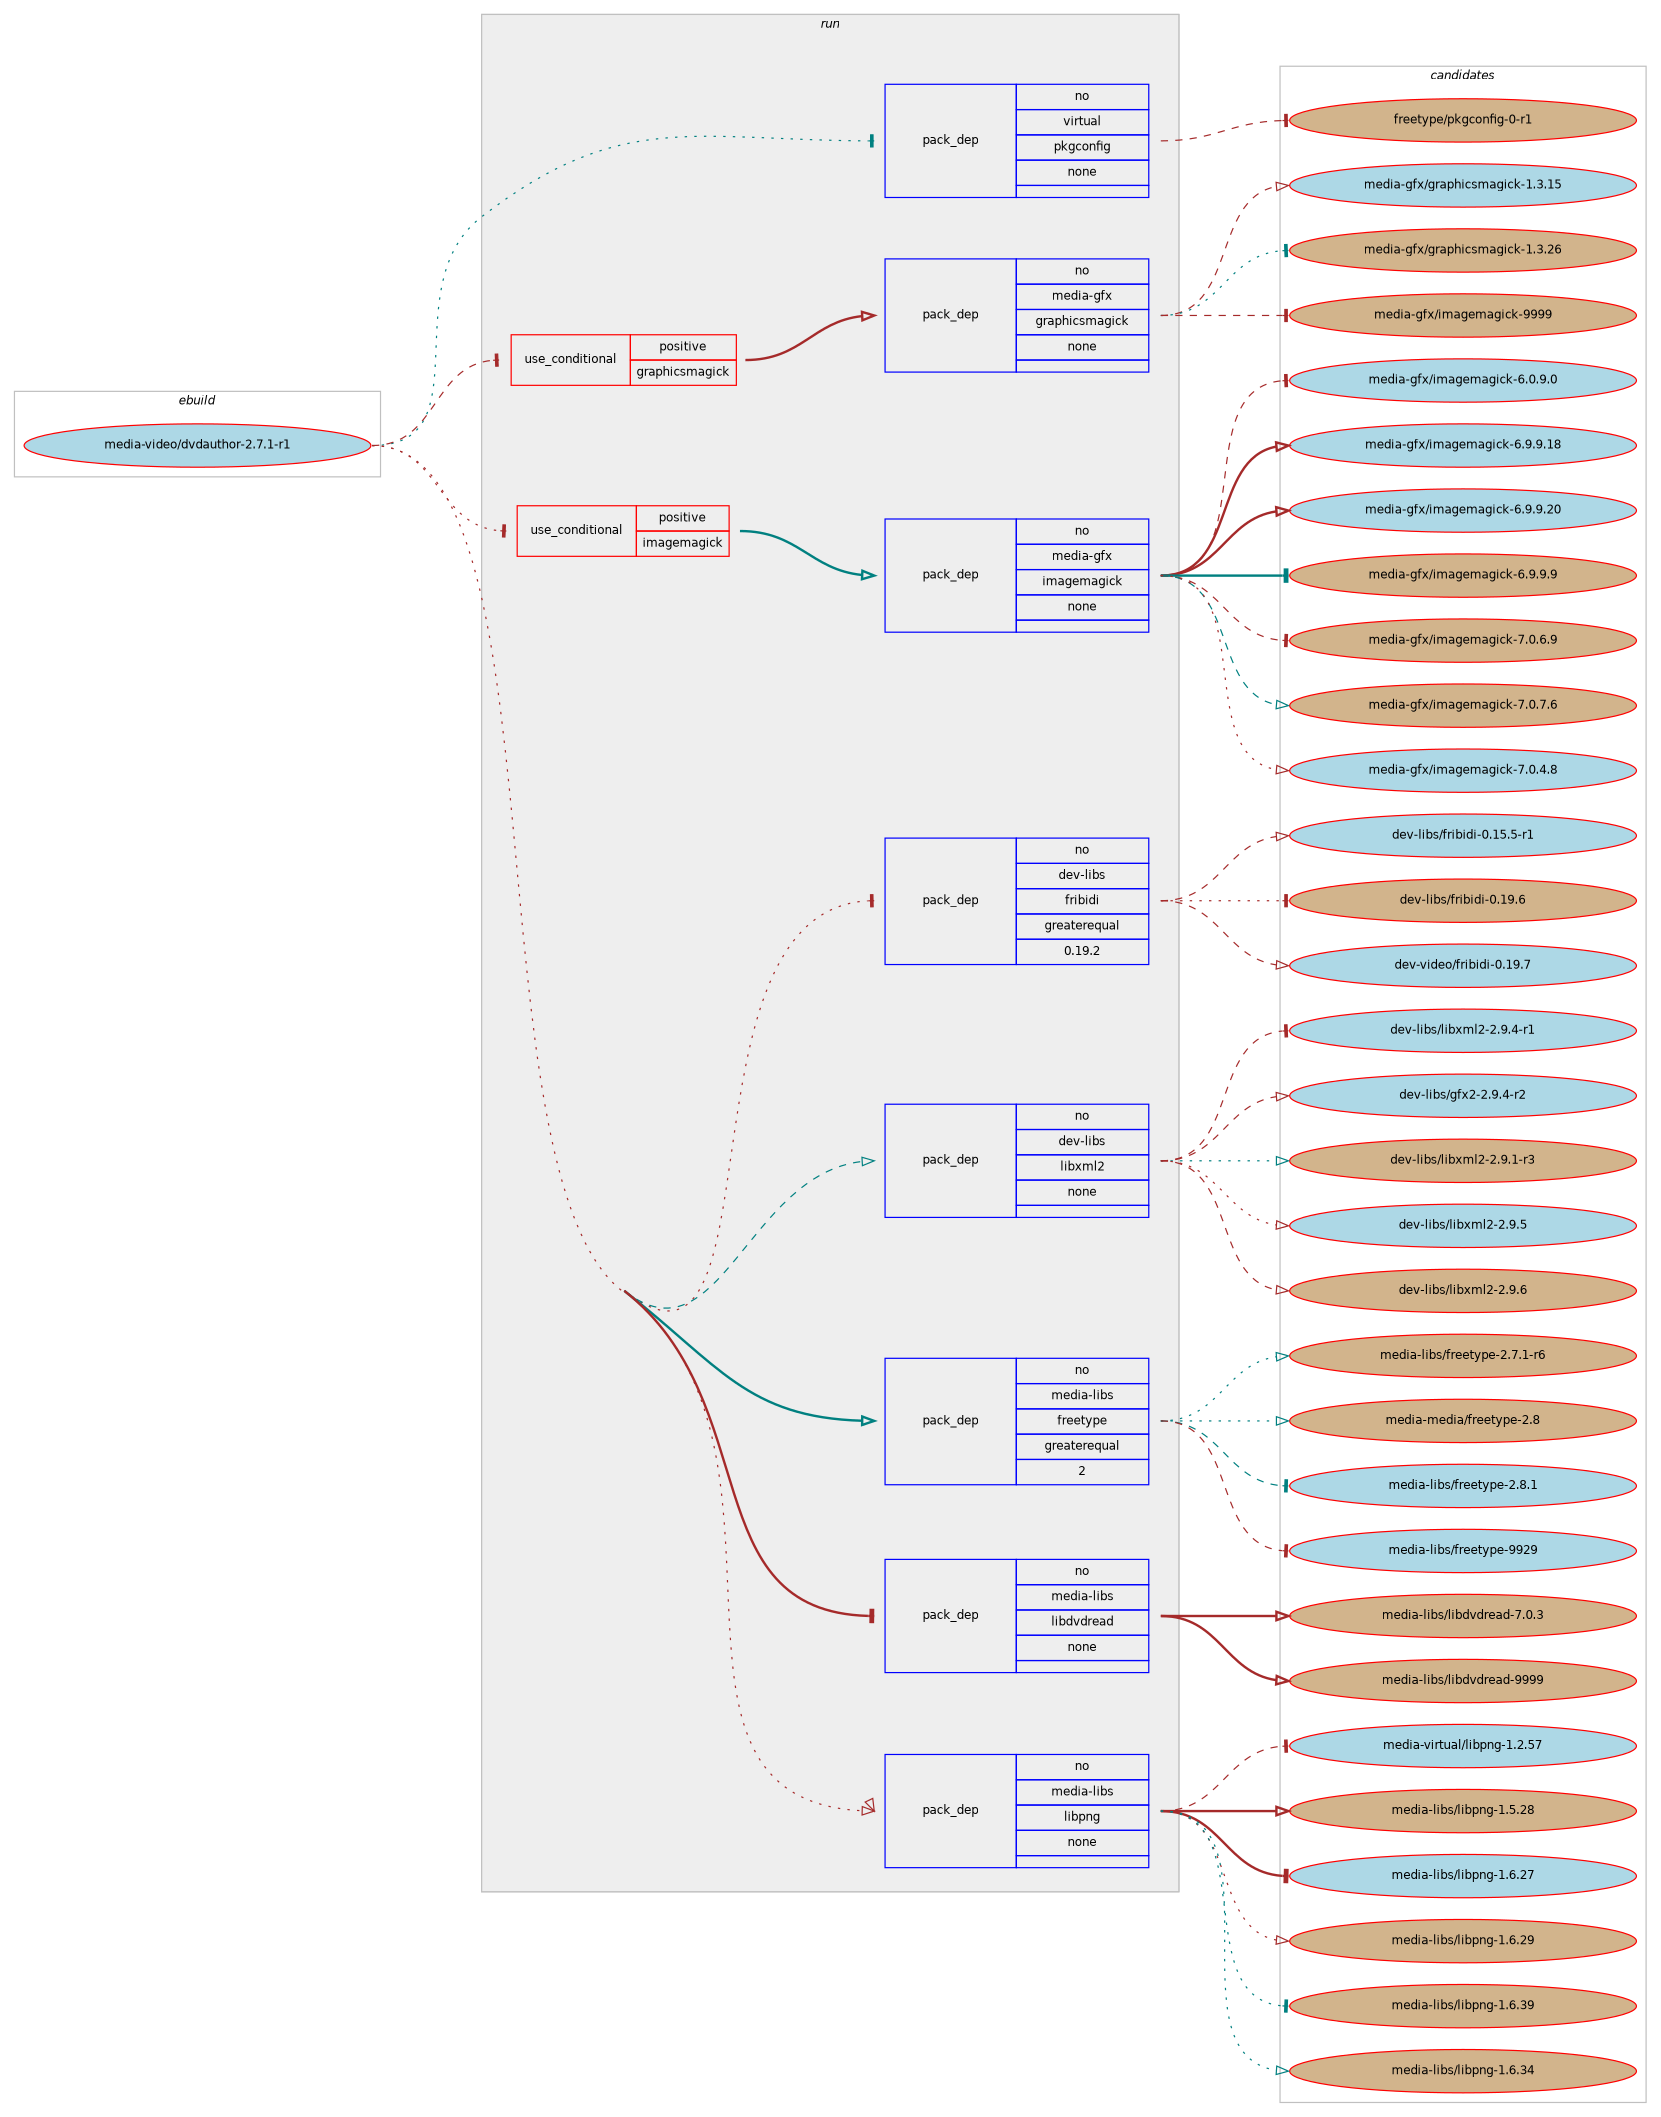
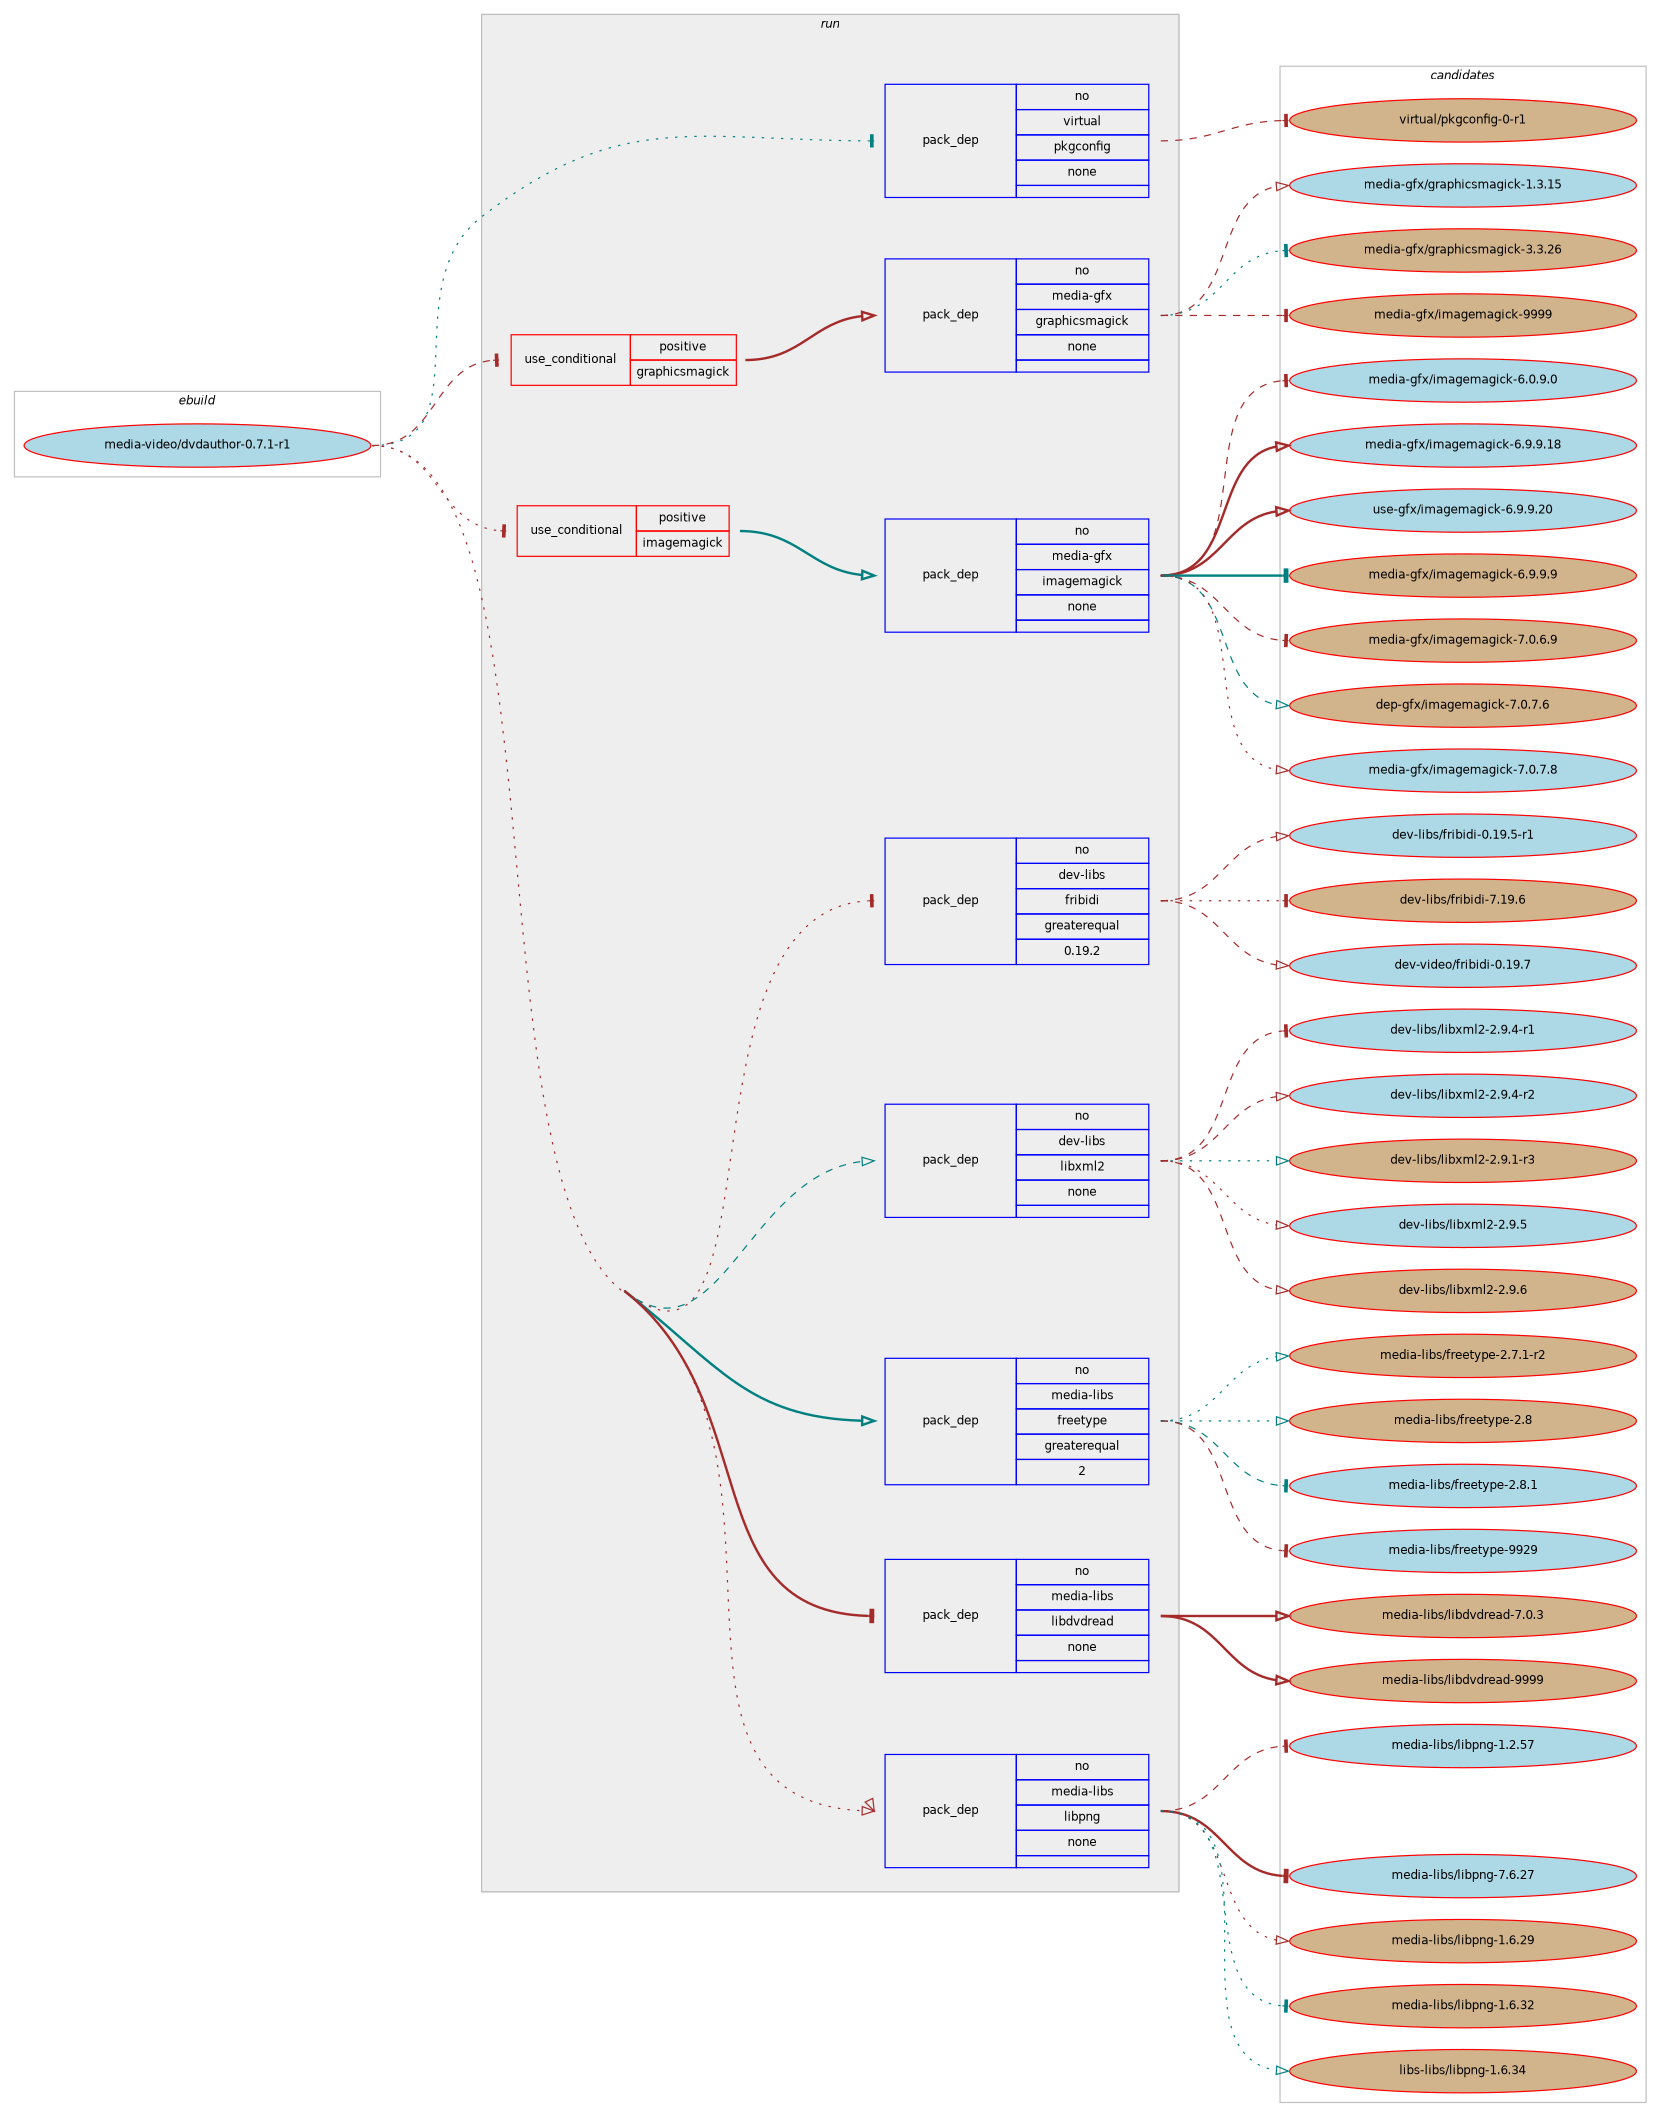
(1463, 120) -> (1463, 120)
(1463, 250) -> (1463, 250)
(197, 446) -> (197, 446)
(1463, 511) -> (1463, 511)
(1463, 706) -> (1463, 706)
(1463, 771) -> (1463, 771)
(1463, 836) -> (1463, 836)
(1463, 901) -> (1463, 901)
(1463, 1096) -> (1463, 1096)
(1463, 1356) -> (1463, 1356)
(1463, 1421) -> (1463, 1421)
(1463, 1746) -> (1463, 1746)
(1463, 1811) -> none
(1463, 1876) -> (1463, 1876)
(1463, 2006) -> (1463, 2006)
(1463, 2071) -> (1463, 2071)
